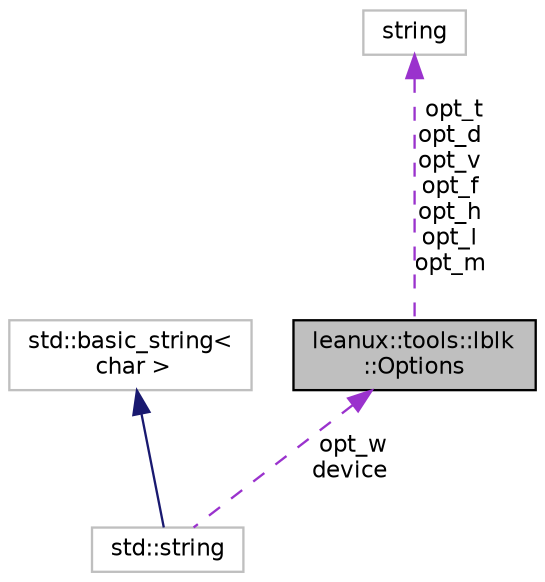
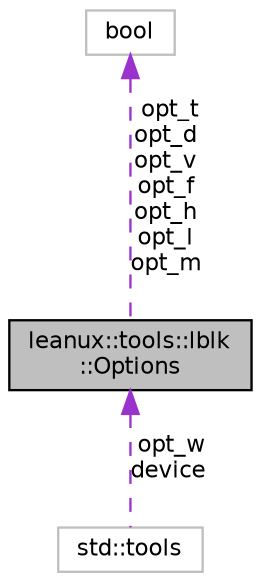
(415, 33) -> (130, 33)
(130, 355) -> none
(168, 550) -> (130, 550)
